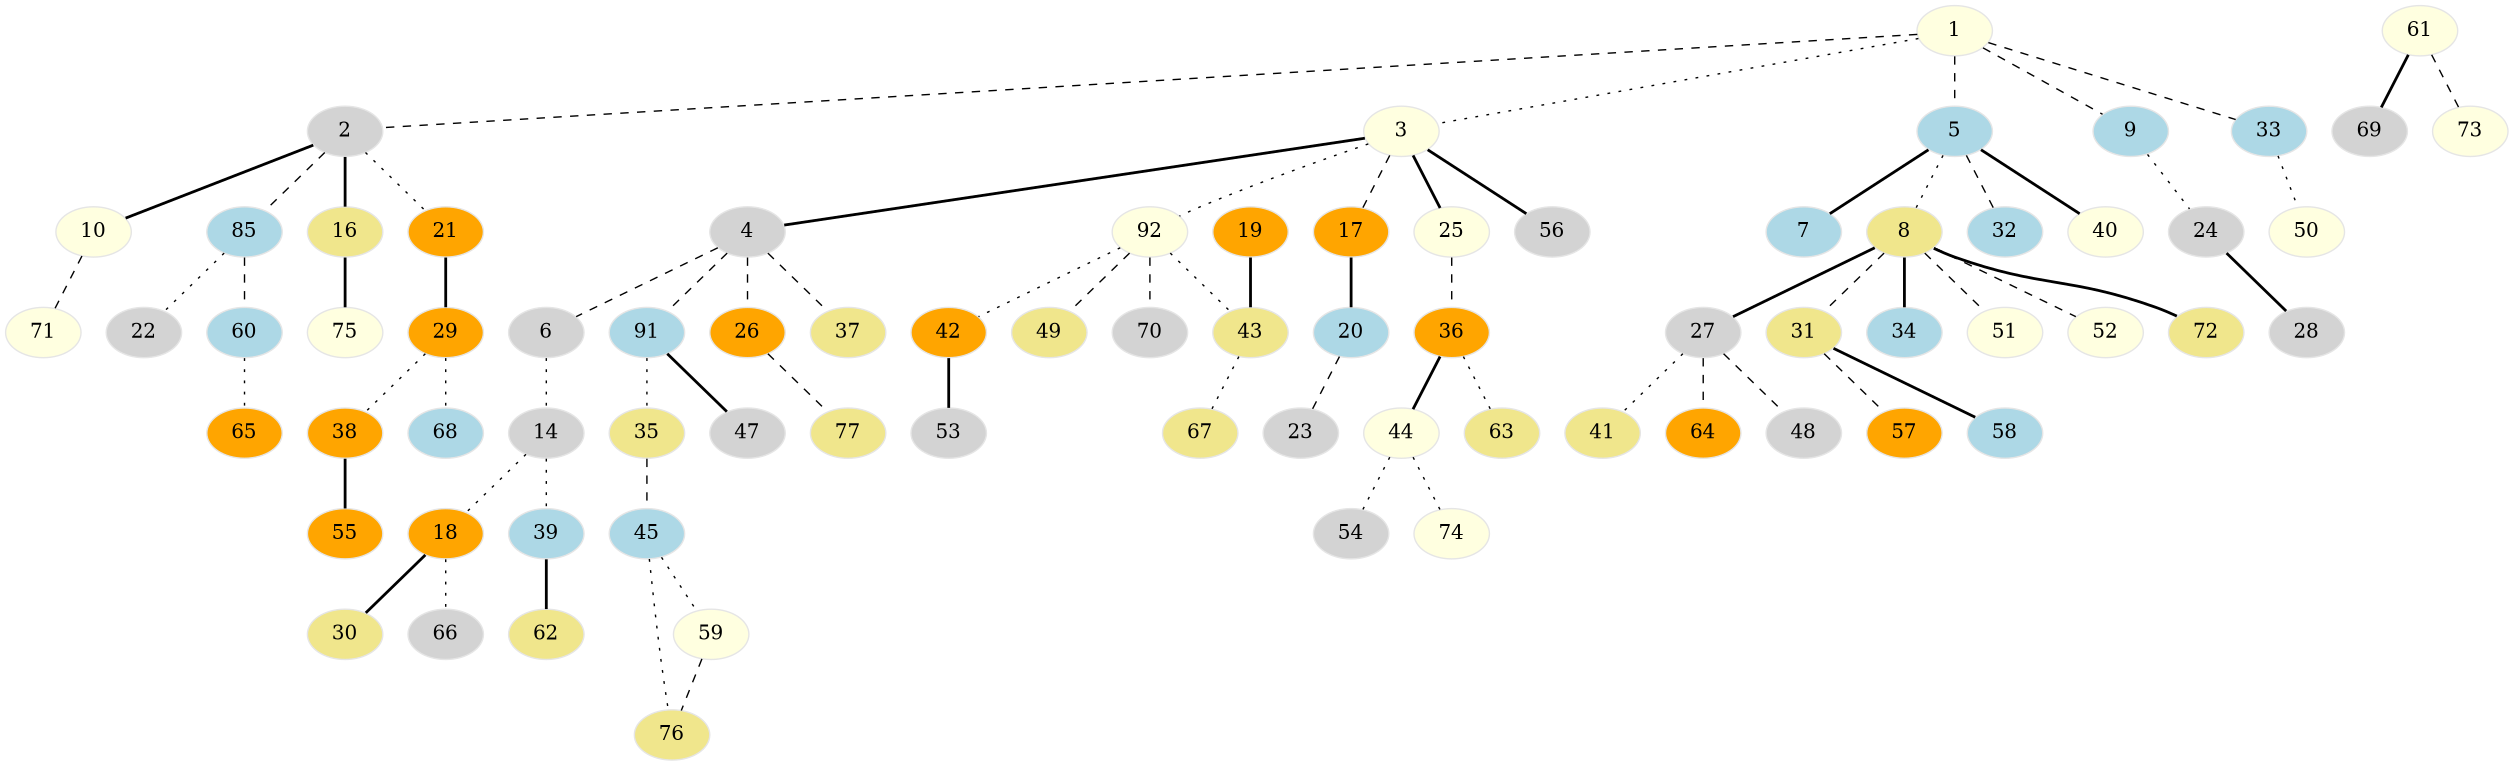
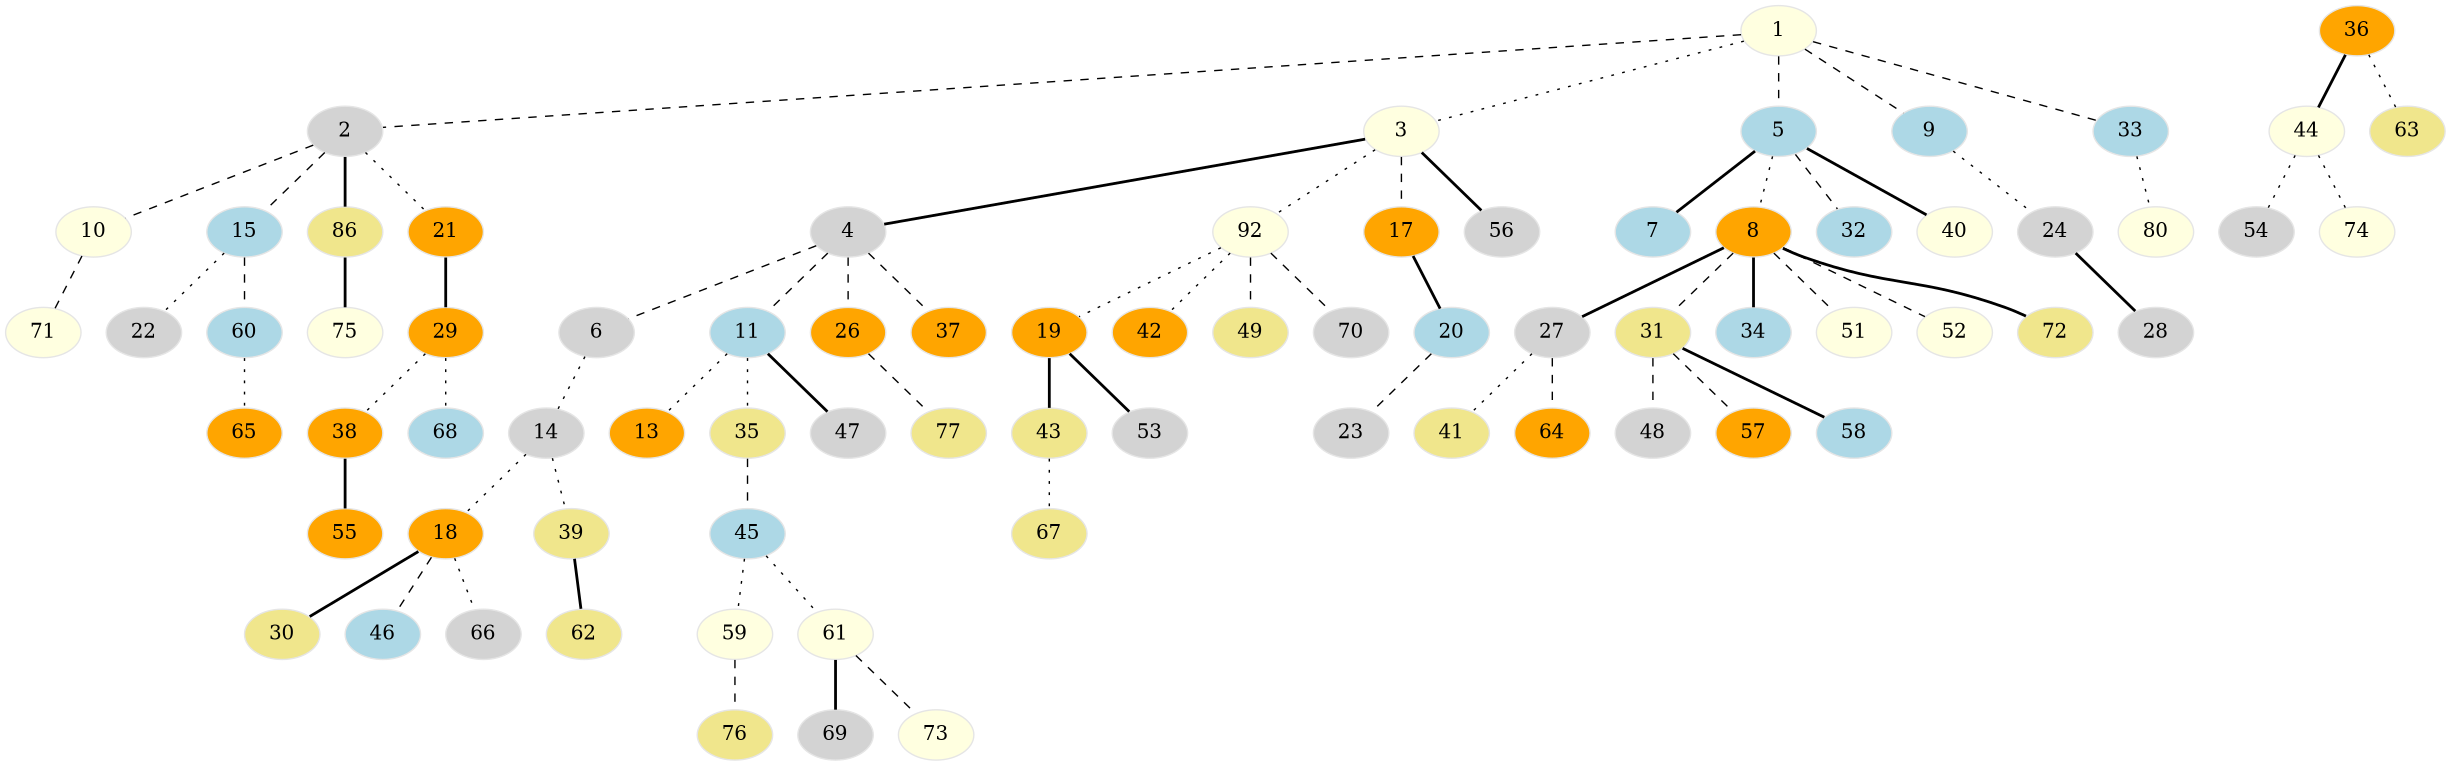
(219, 182) -> (219, 182)
(245, 232) -> (245, 232)
(345, 232) -> (345, 232)
(1452, 232) -> none
(1904, 232) -> (1754, 232)
(2307, 232) -> (2156, 232)
(1200, 282) -> (1150, 282)
(647, 333) -> (748, 333)
(848, 333) -> (949, 333)
(949, 383) -> (1099, 383)
(1753, 383) -> (1653, 383)
none -> (647, 433)
(546, 534) -> (571, 534)
none -> (383, 634)
(658, 634) -> (792, 584)
